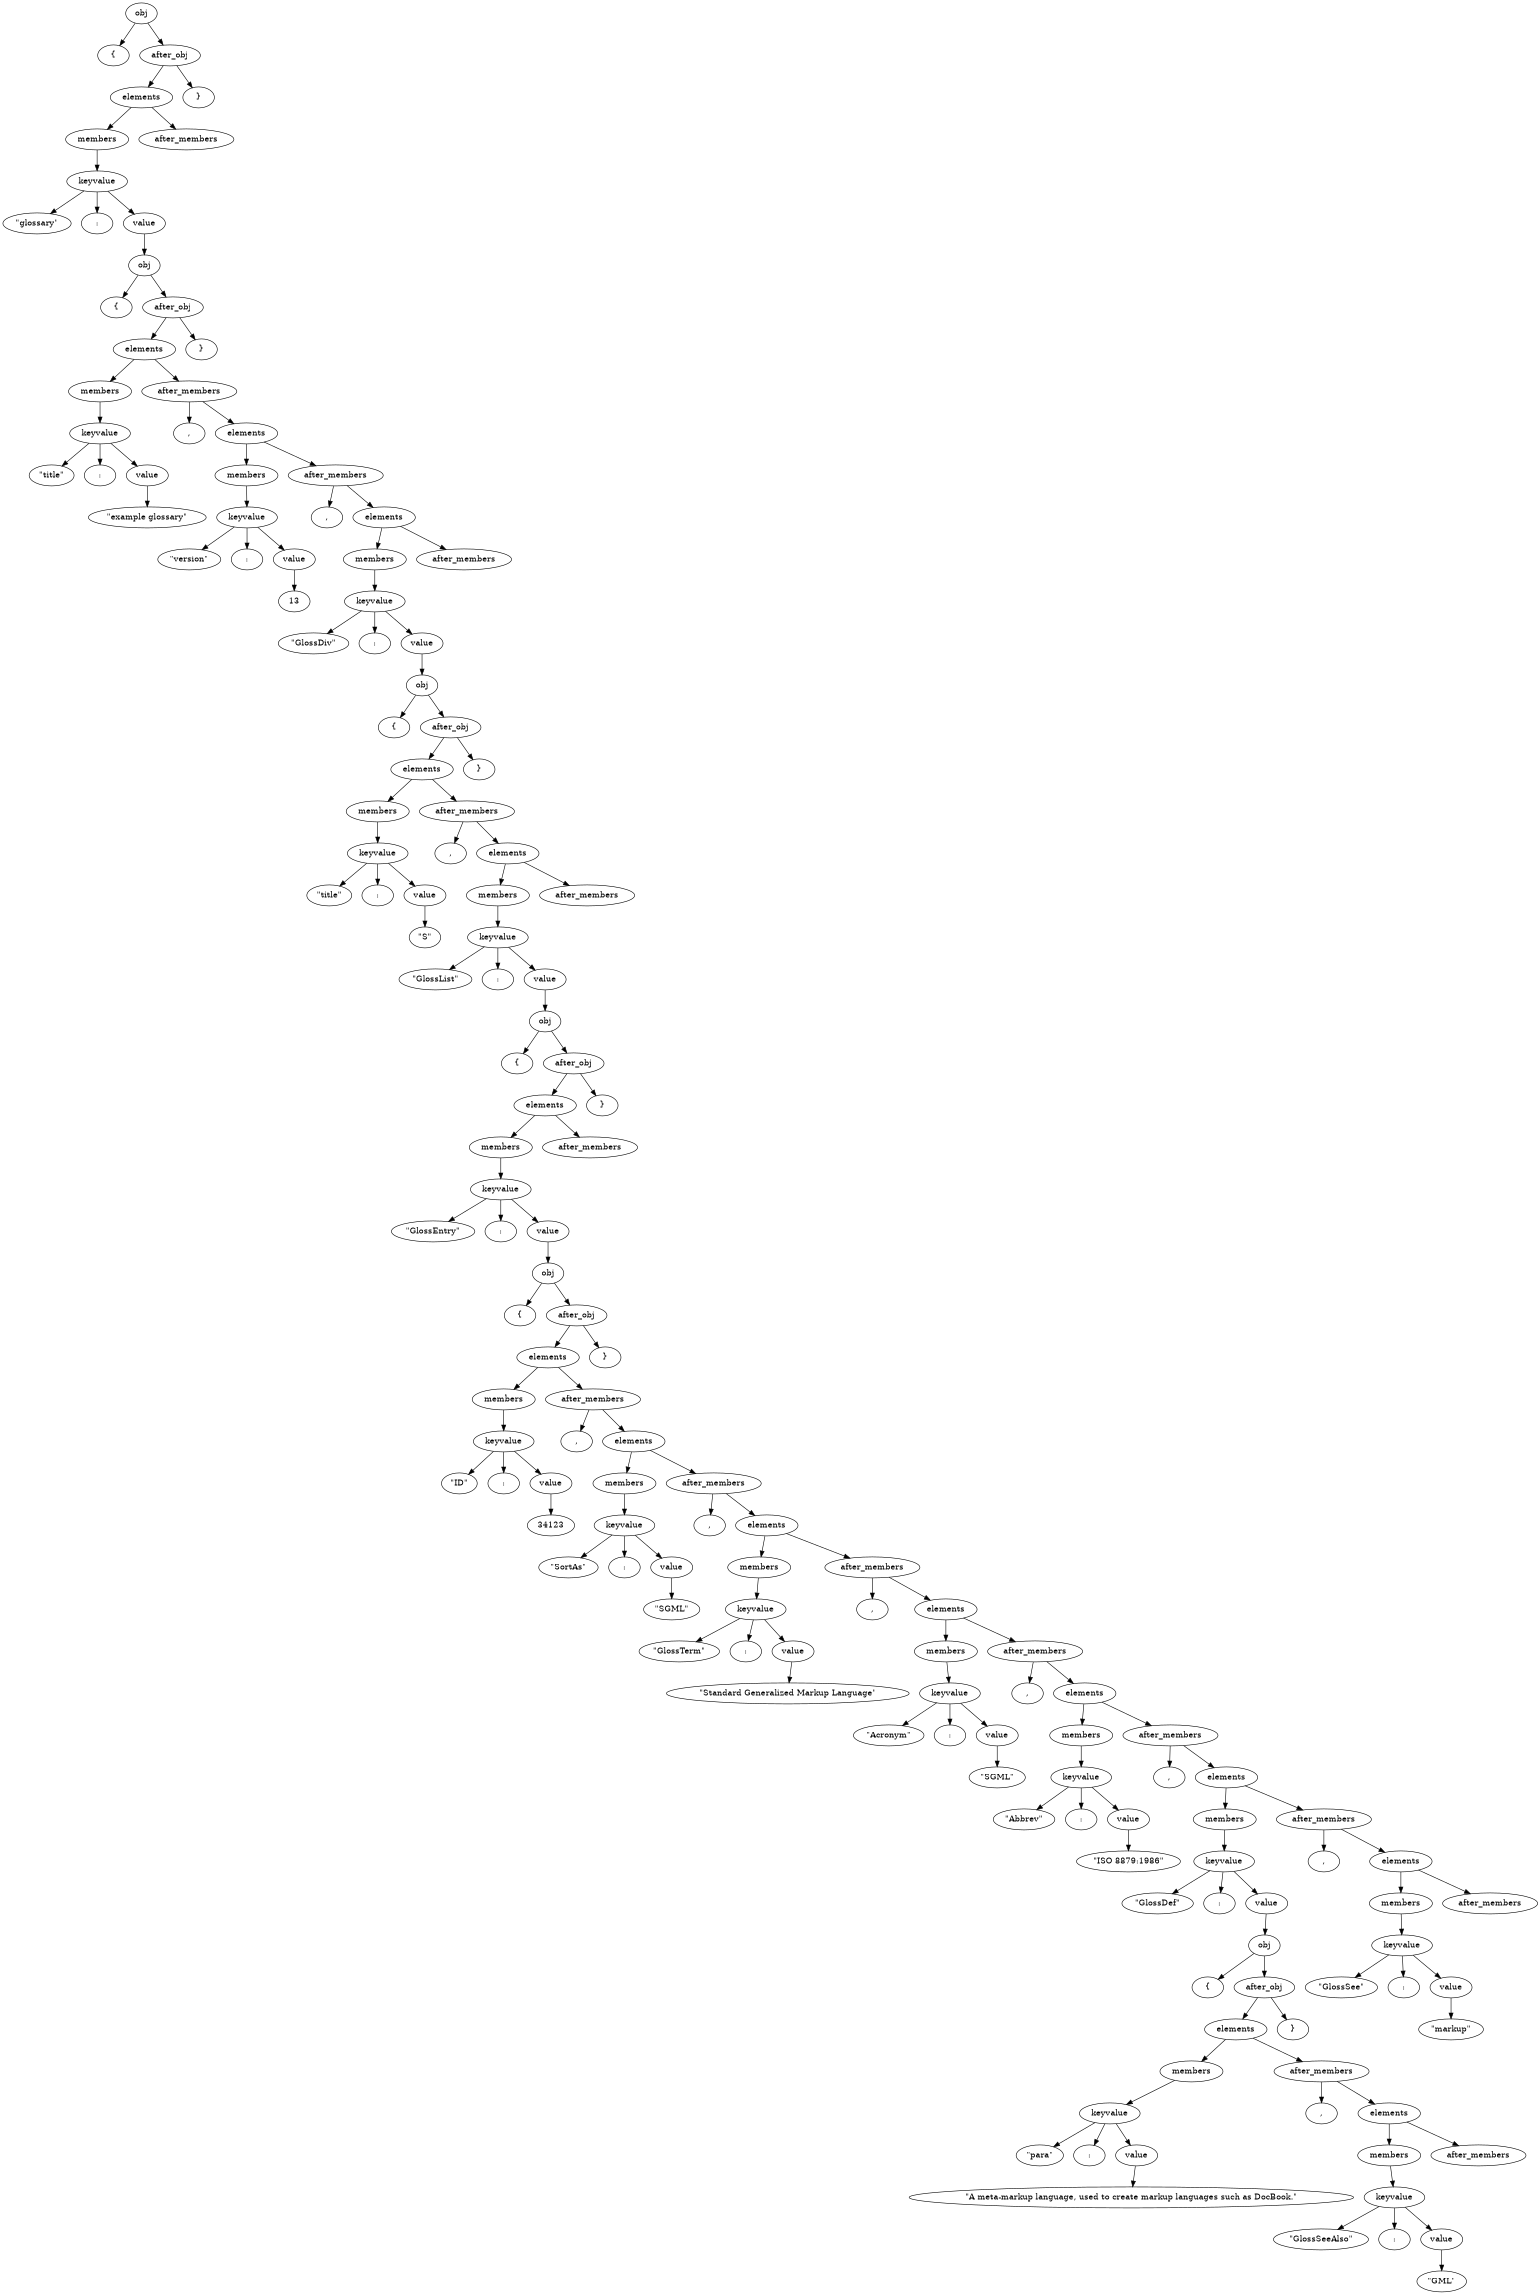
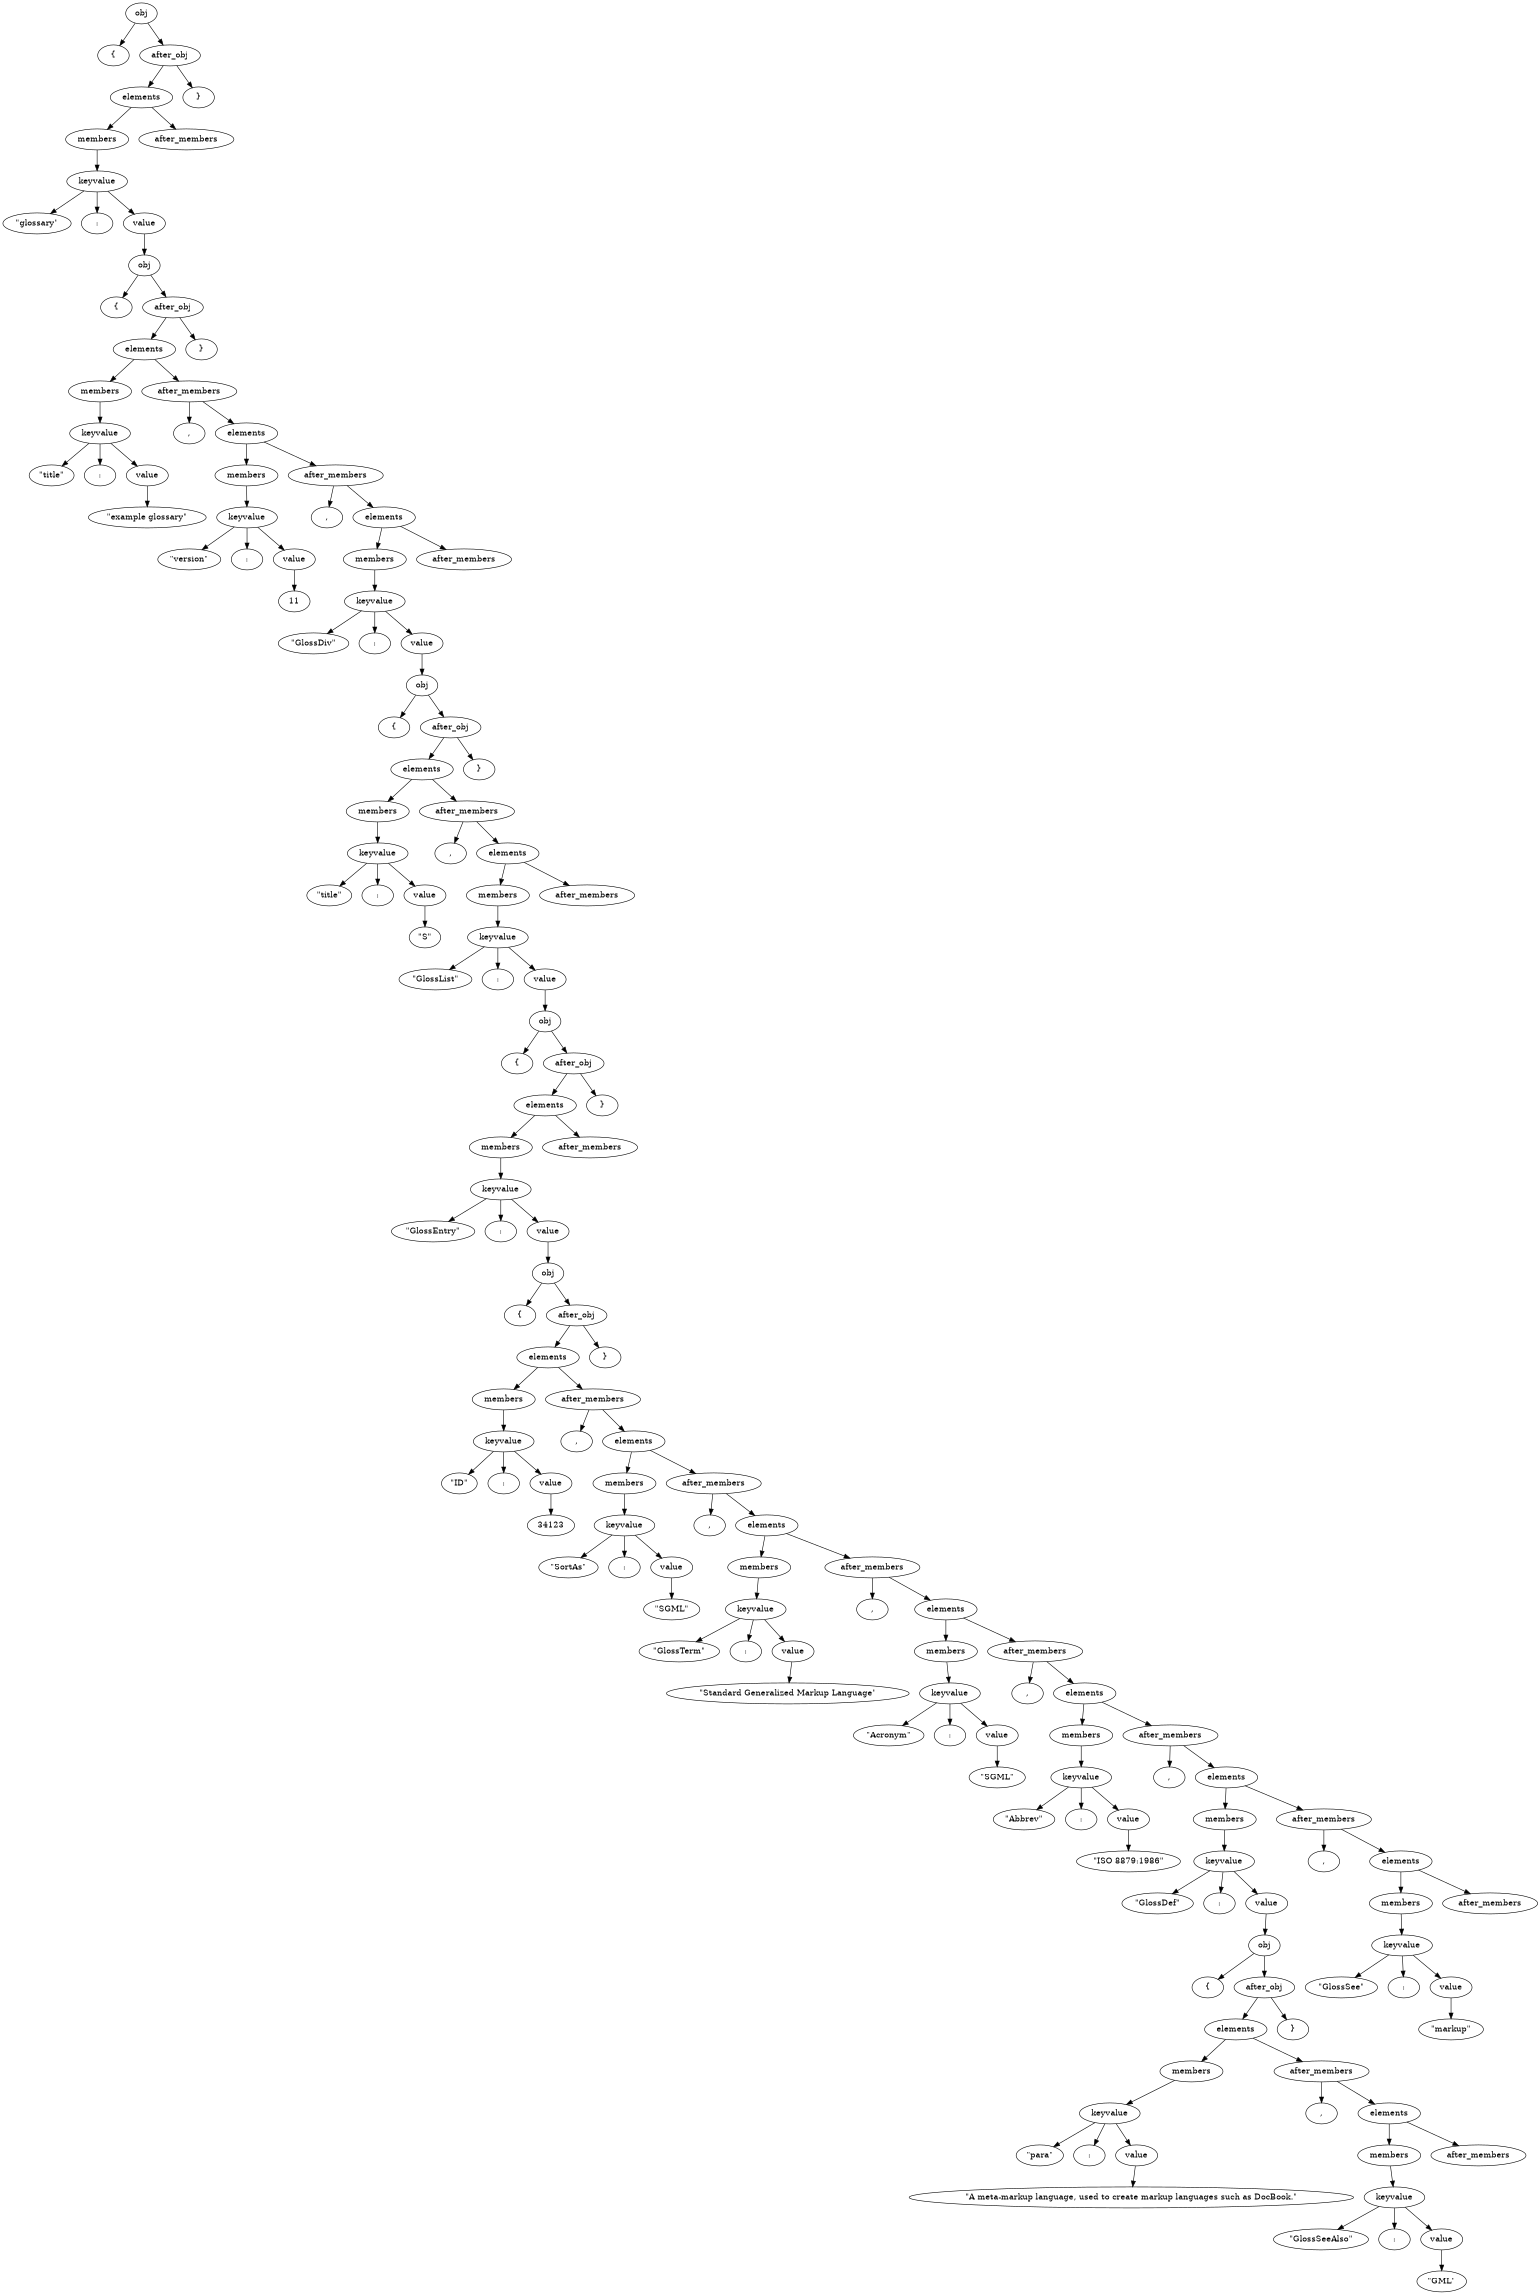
(294, 601) -> (294, 601)
